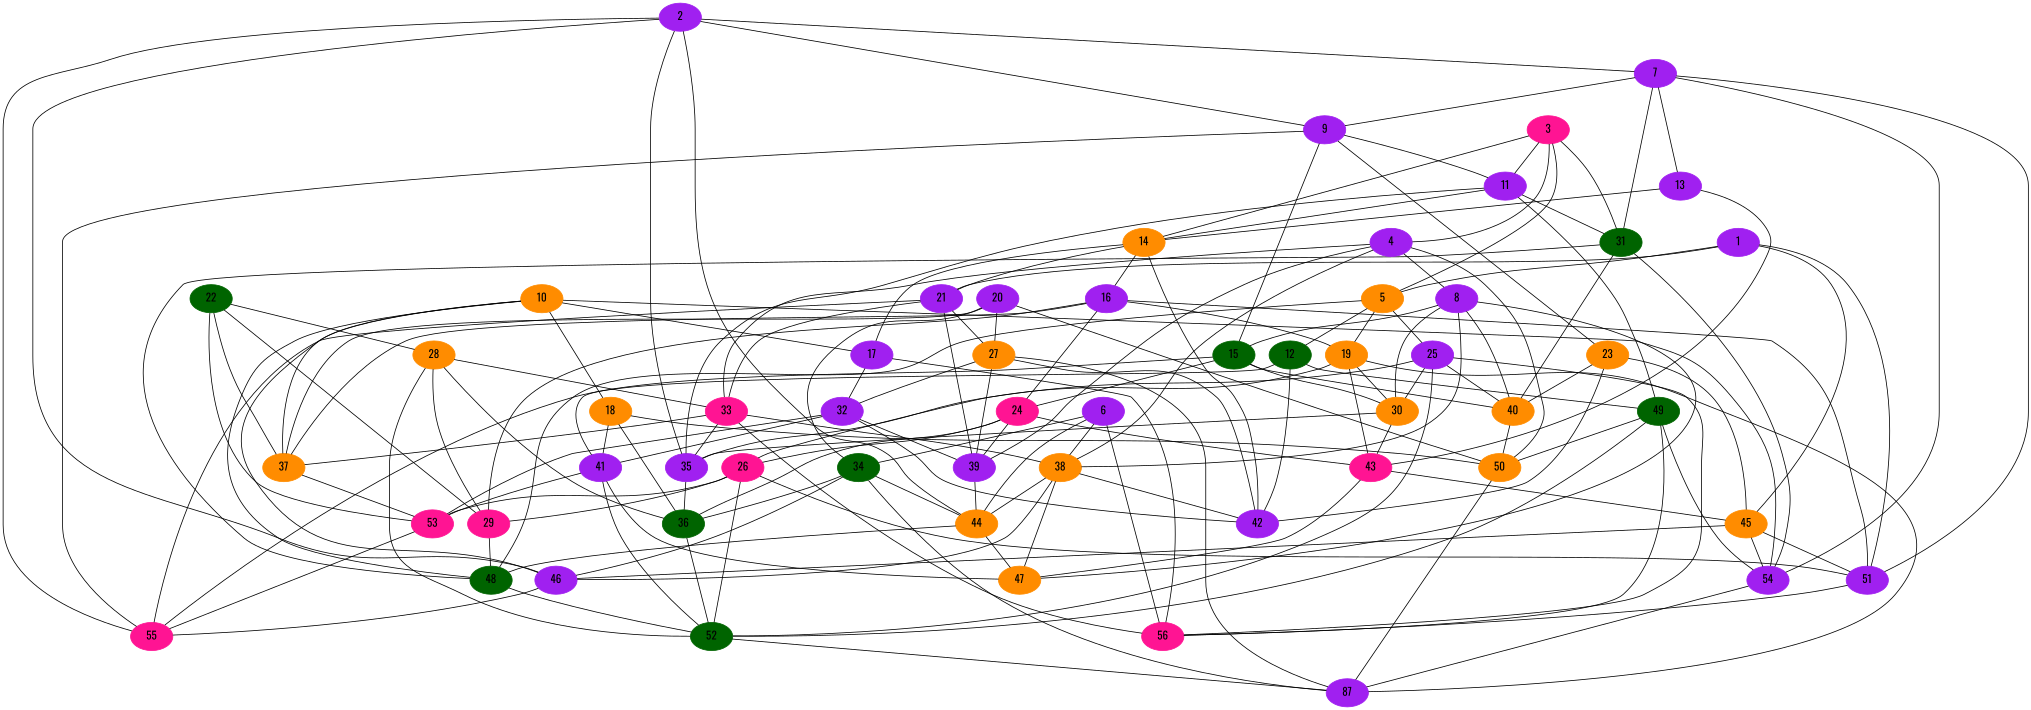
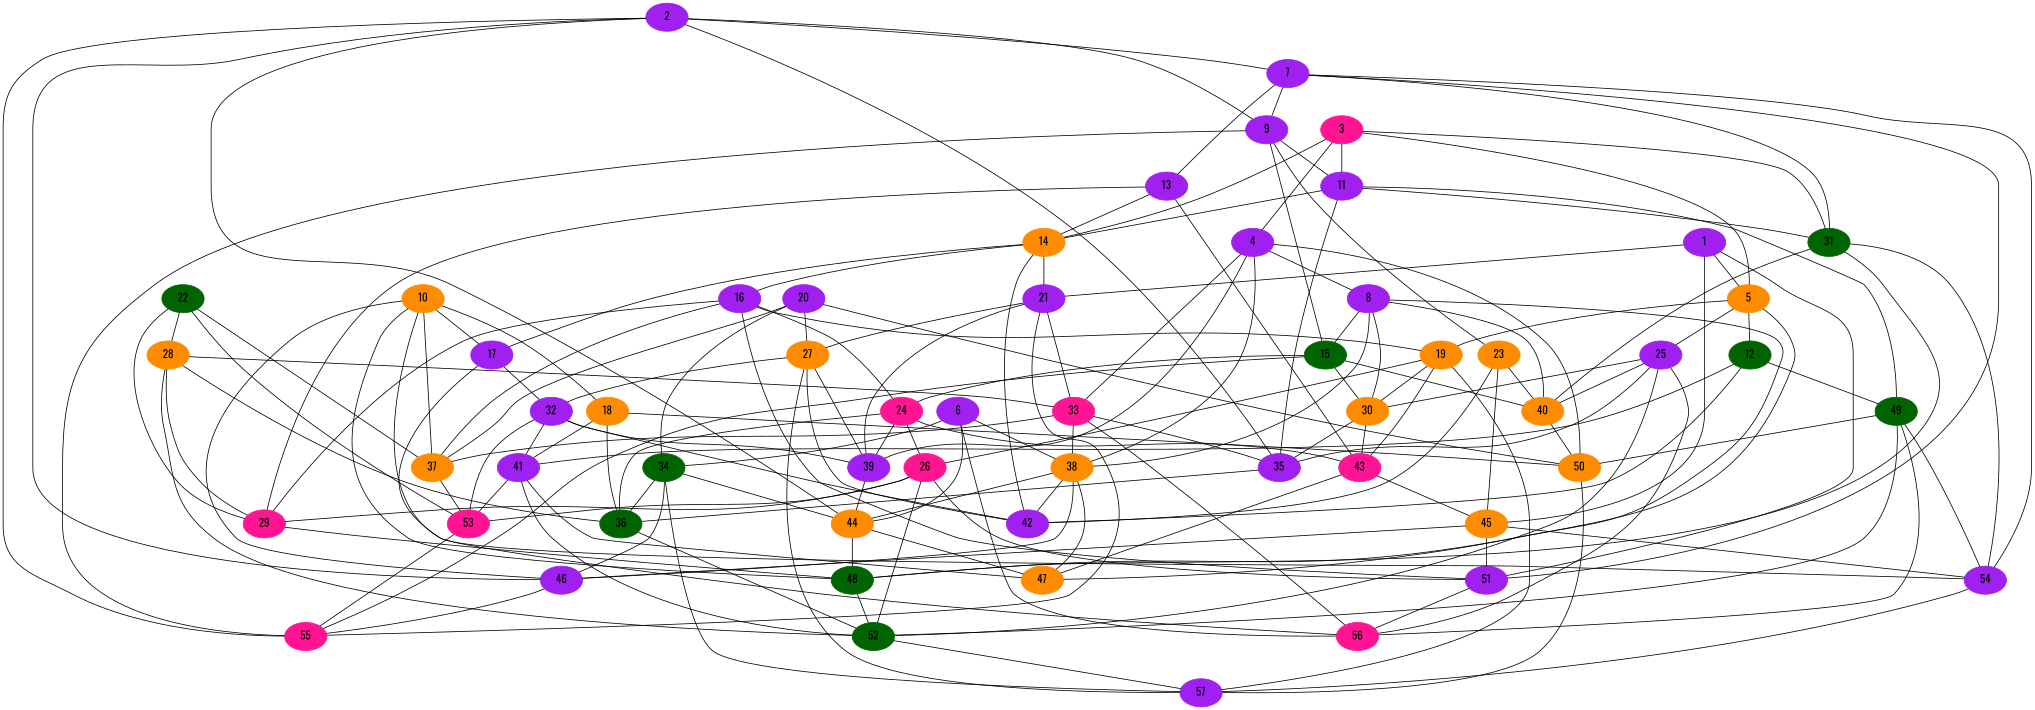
none -> (634, 220)
(1347, 693) -> (1201, 693)
